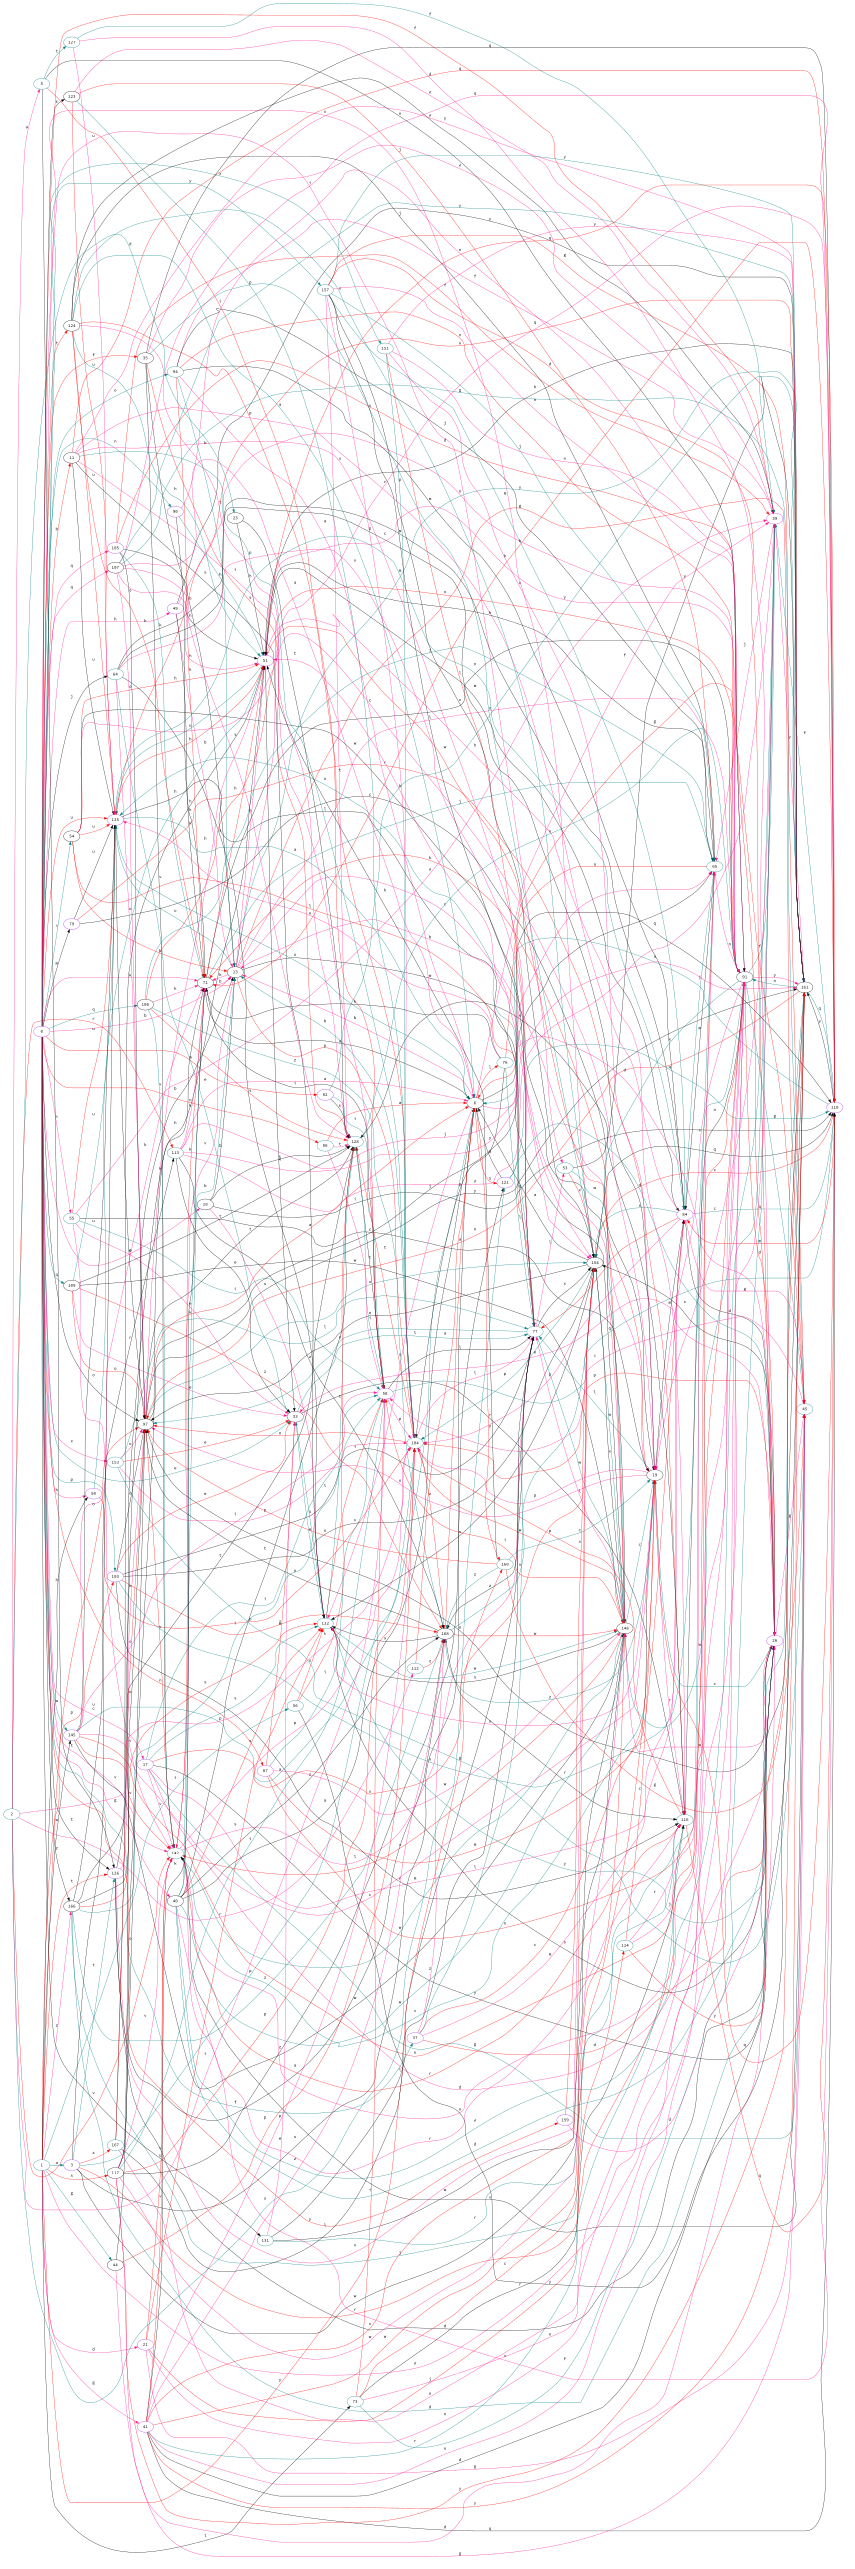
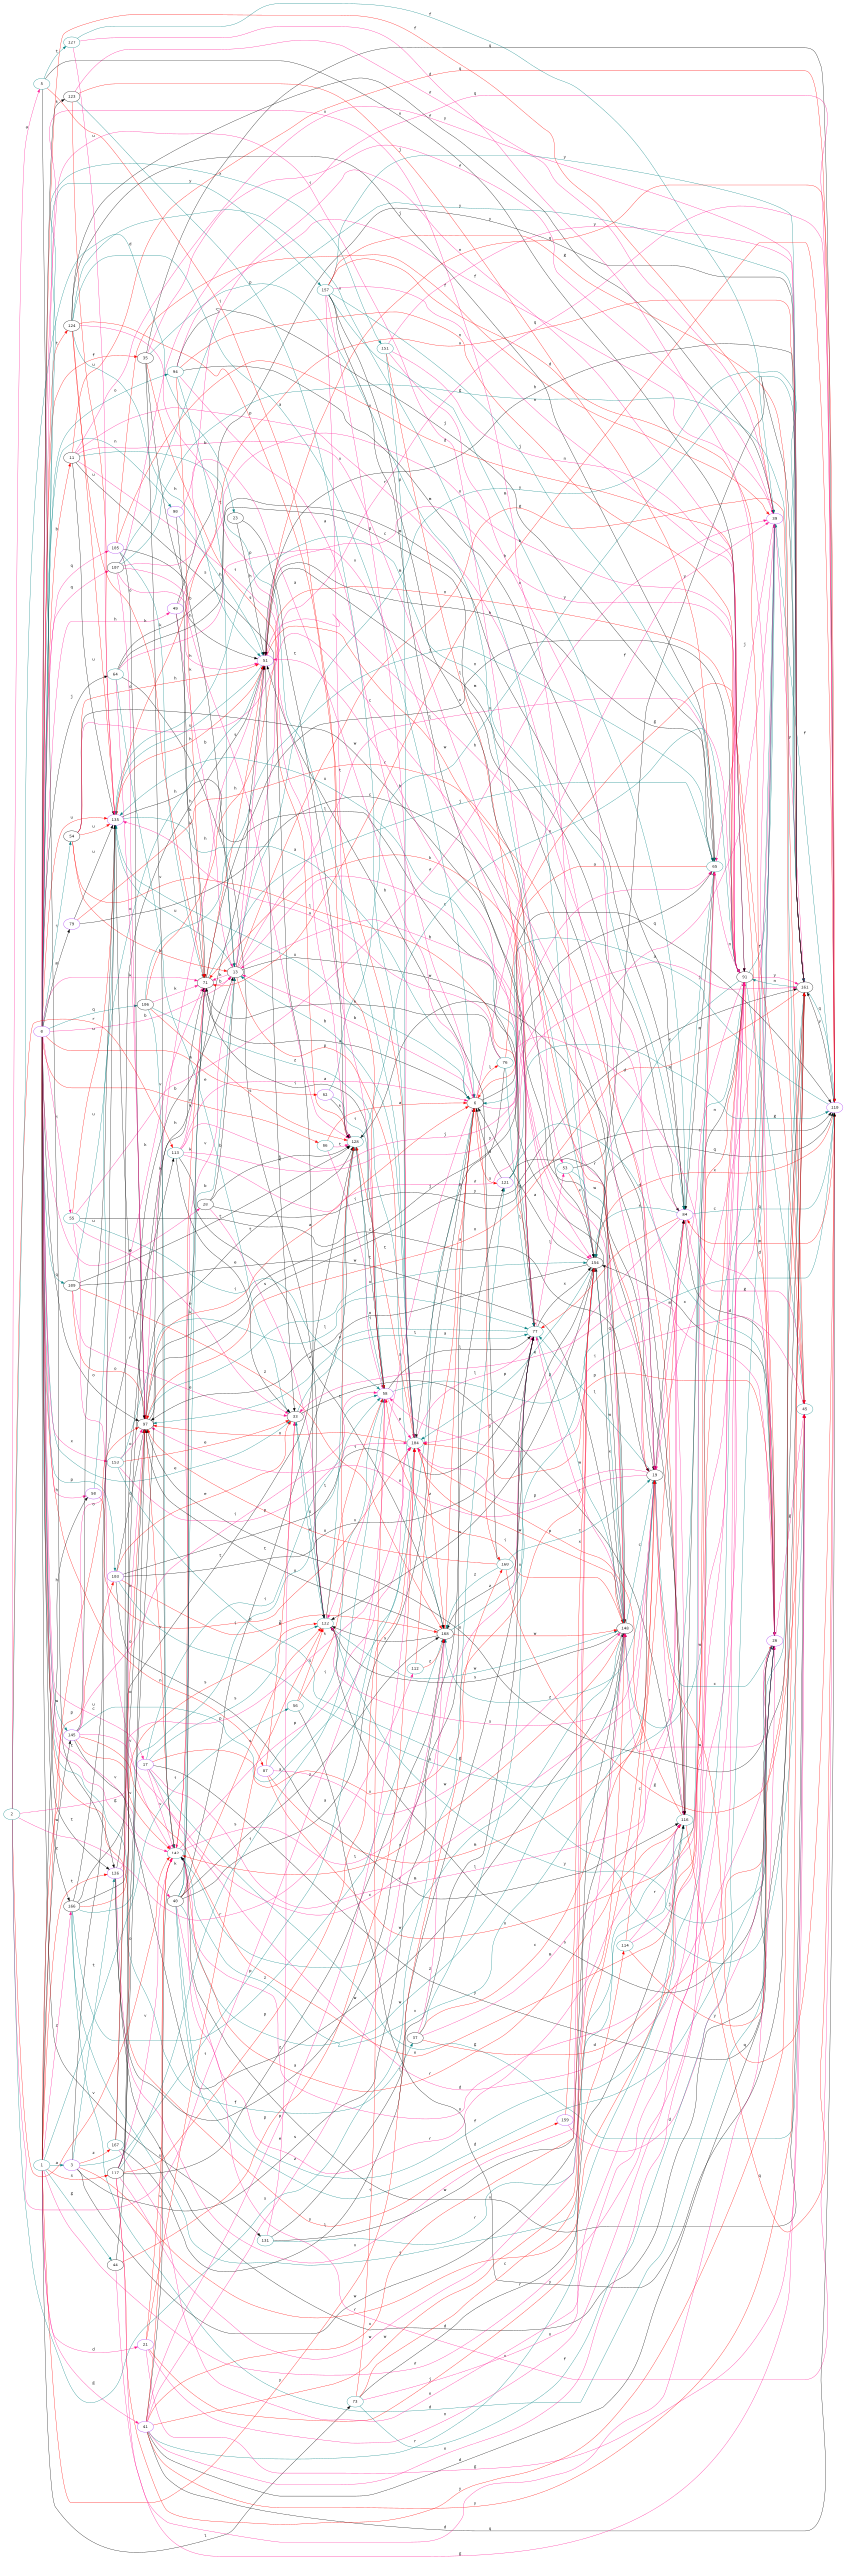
(536, 1758) -> (656, 1421)
(415, 2038) -> (415, 2038)
